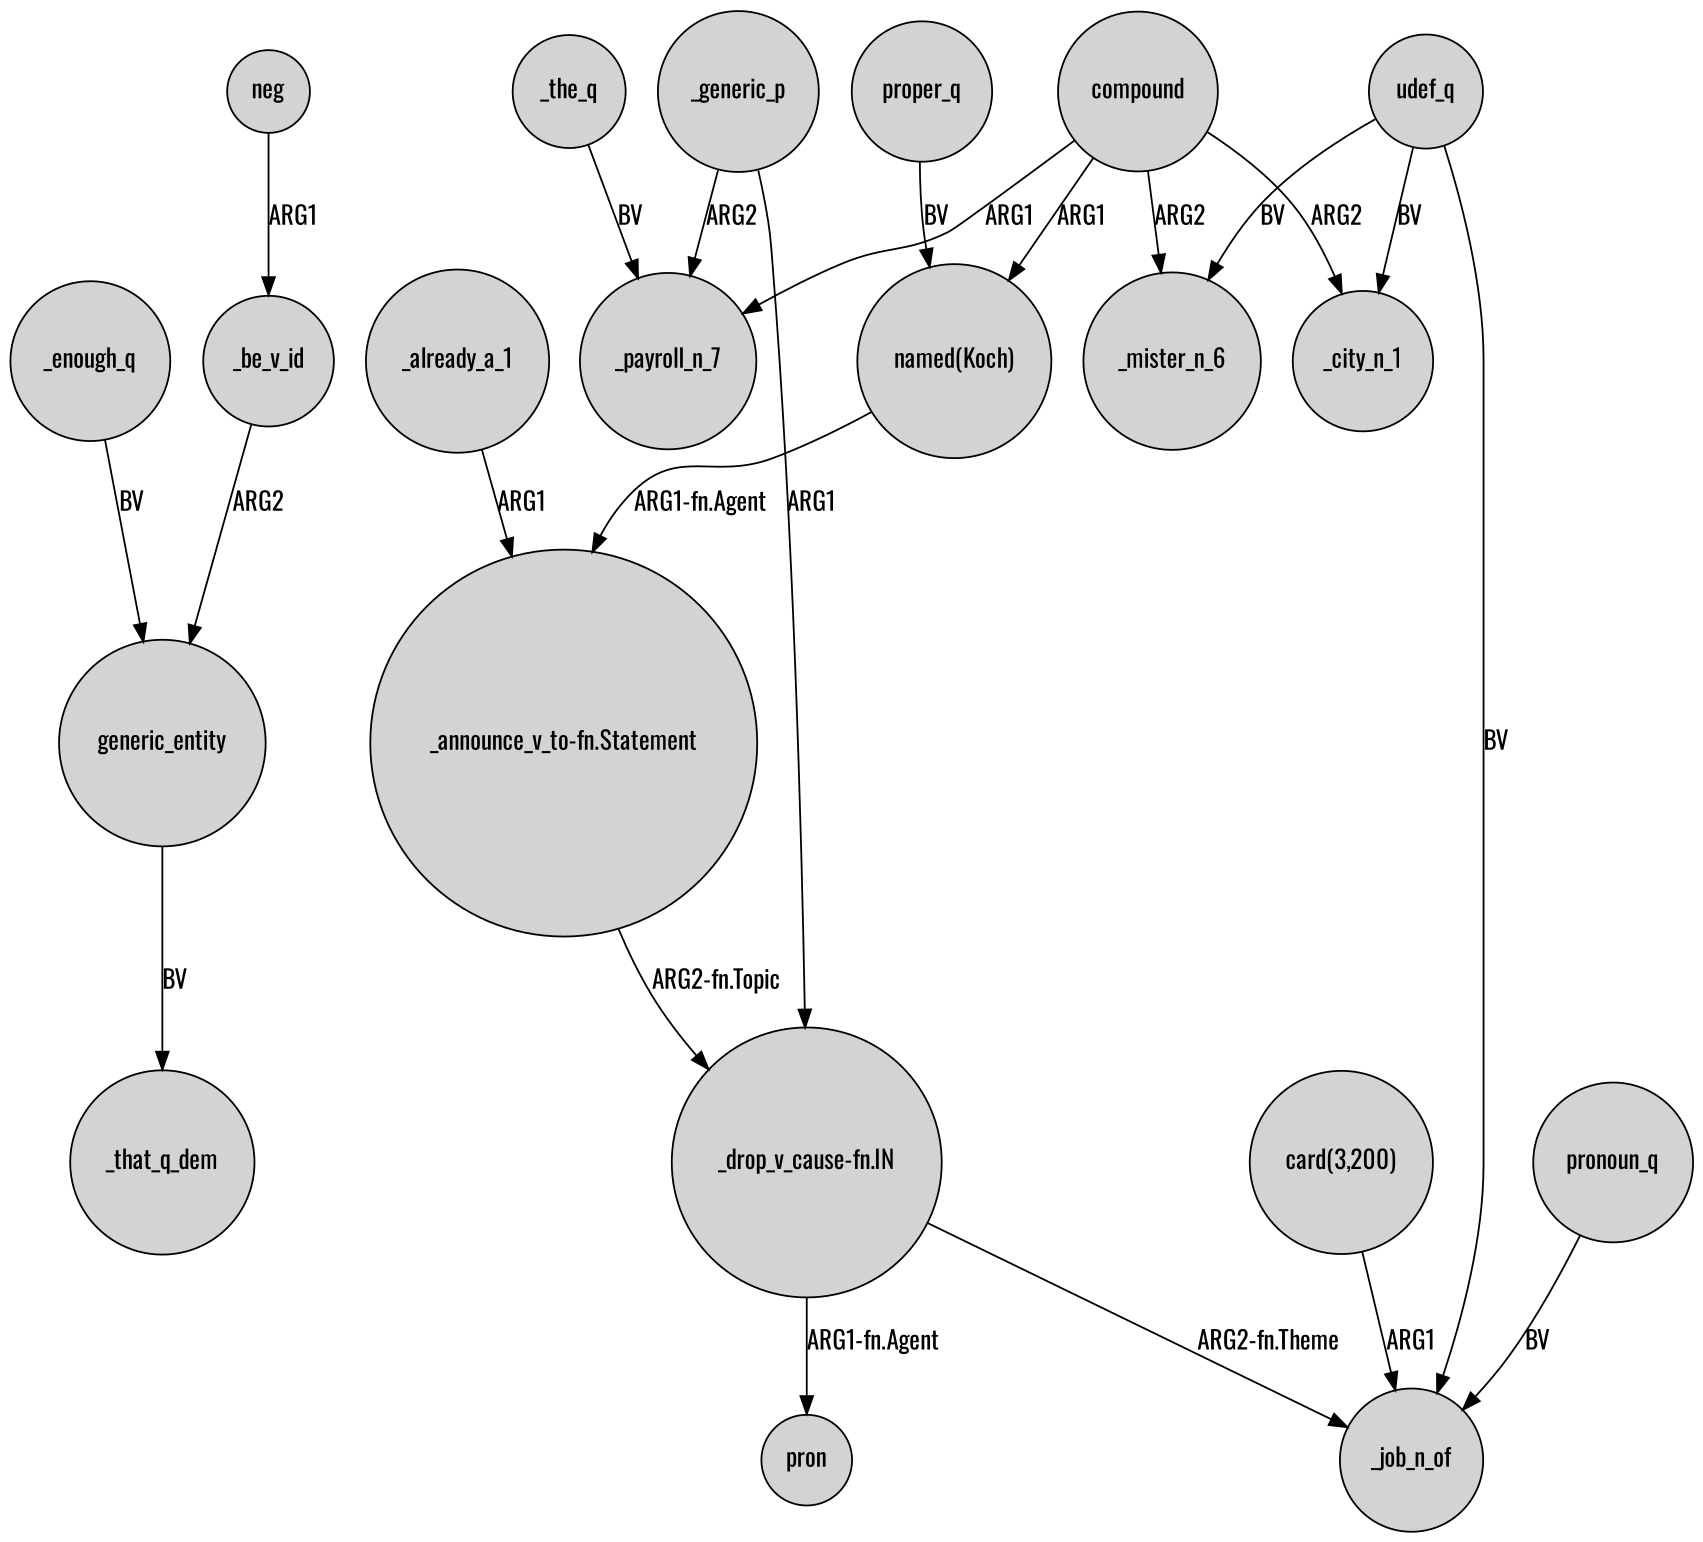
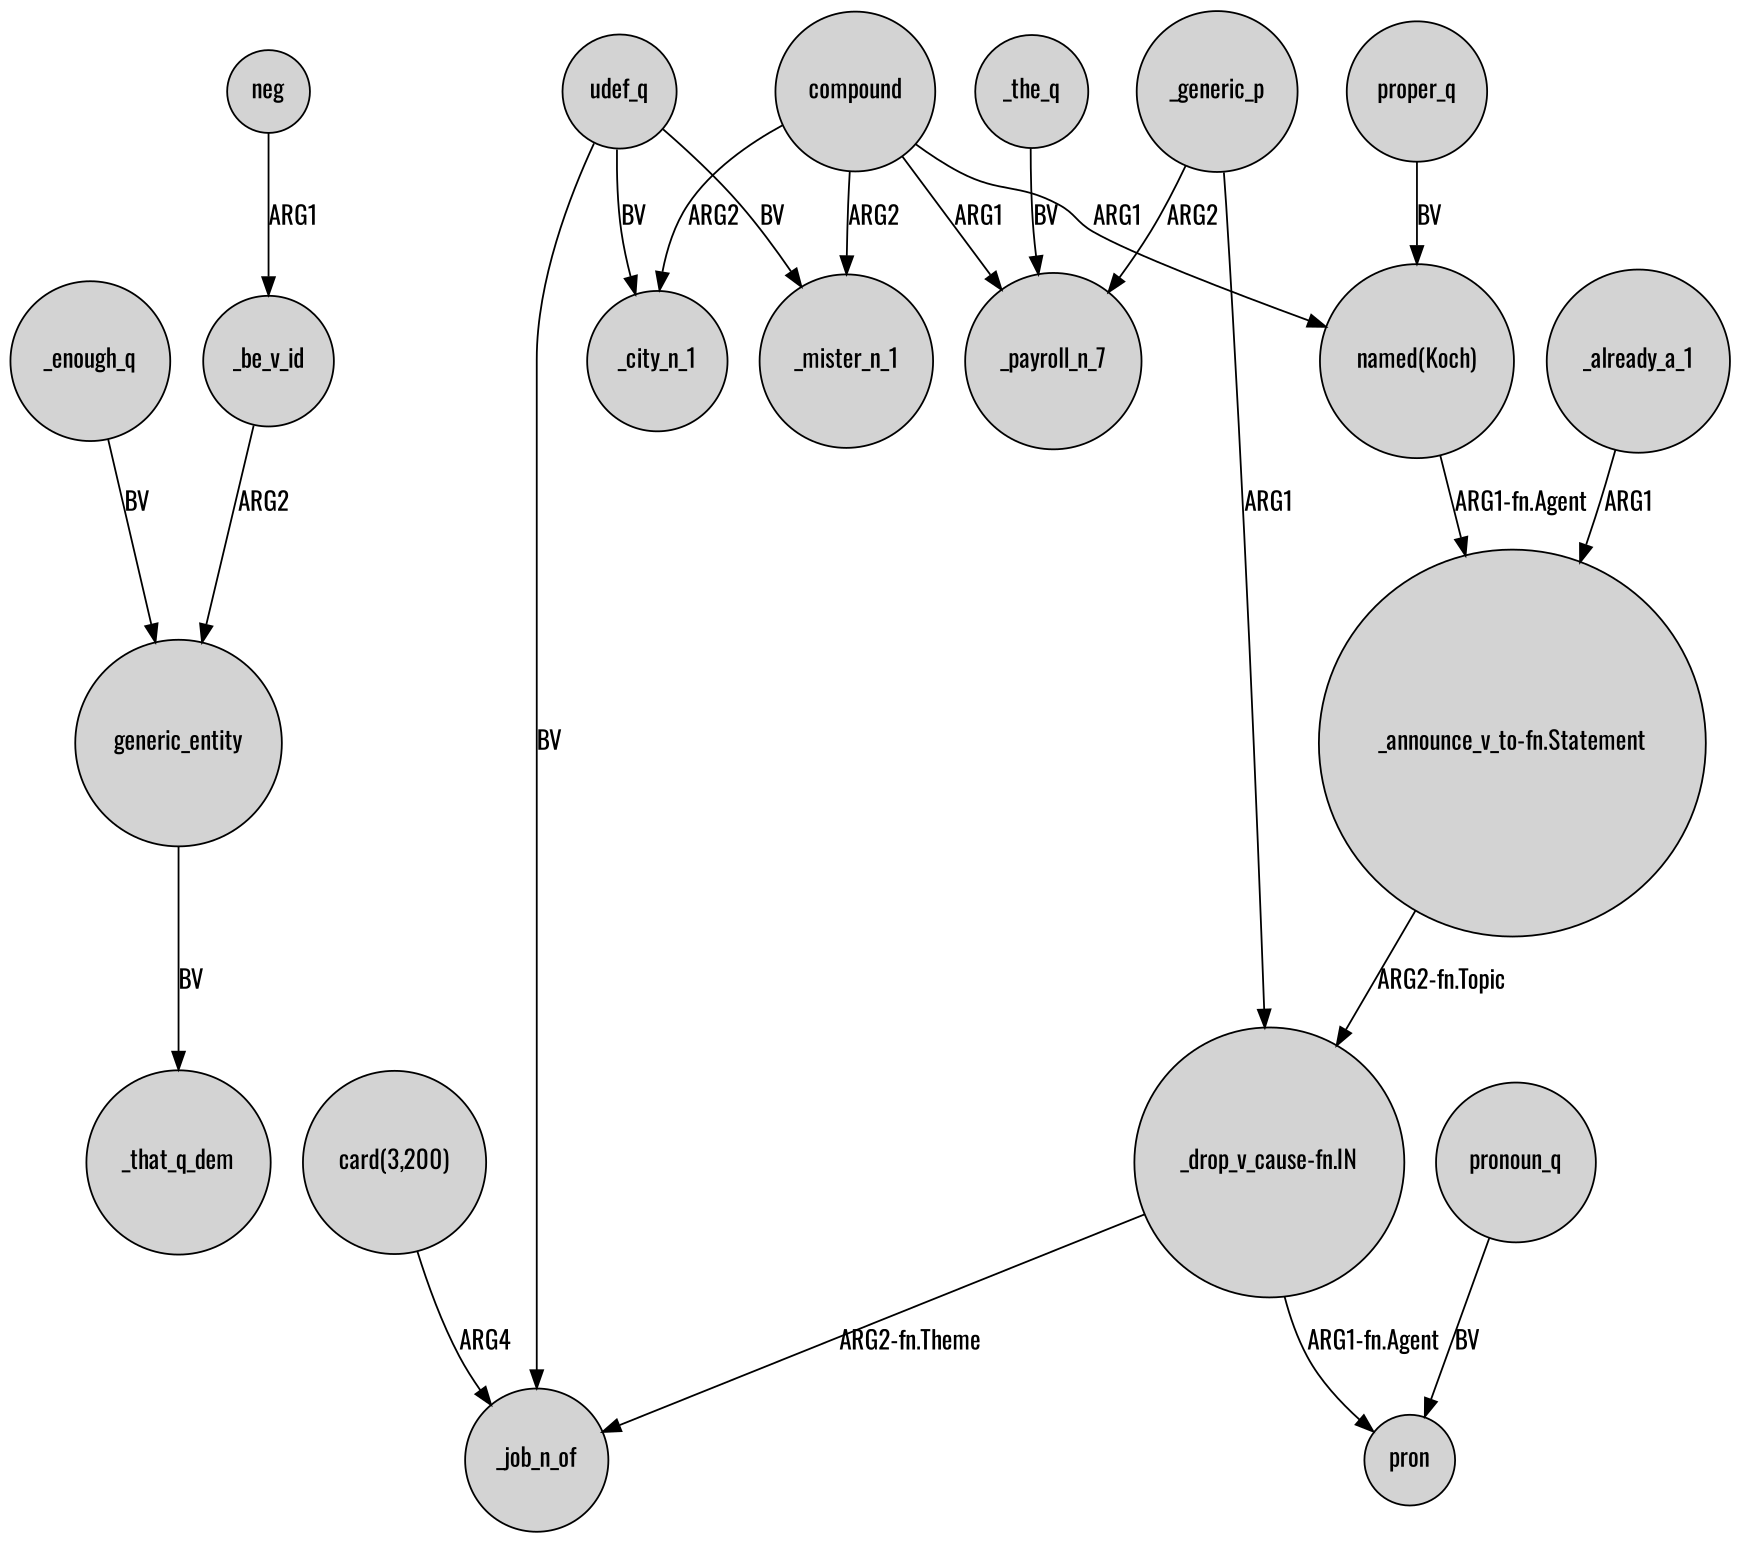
(1172, 361) -> (846, 361)
(1533, 1320) -> (1460, 1318)
(1412, 1343) -> (485, 1343)
